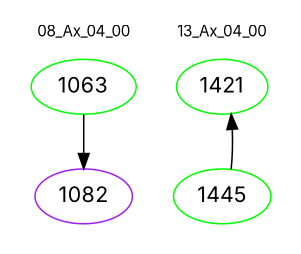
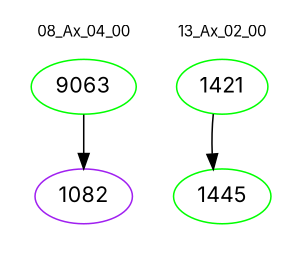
(222, 33) -> (222, 33)
(84, 87) -> (84, 87)
(232, 149) -> (212, 134)
